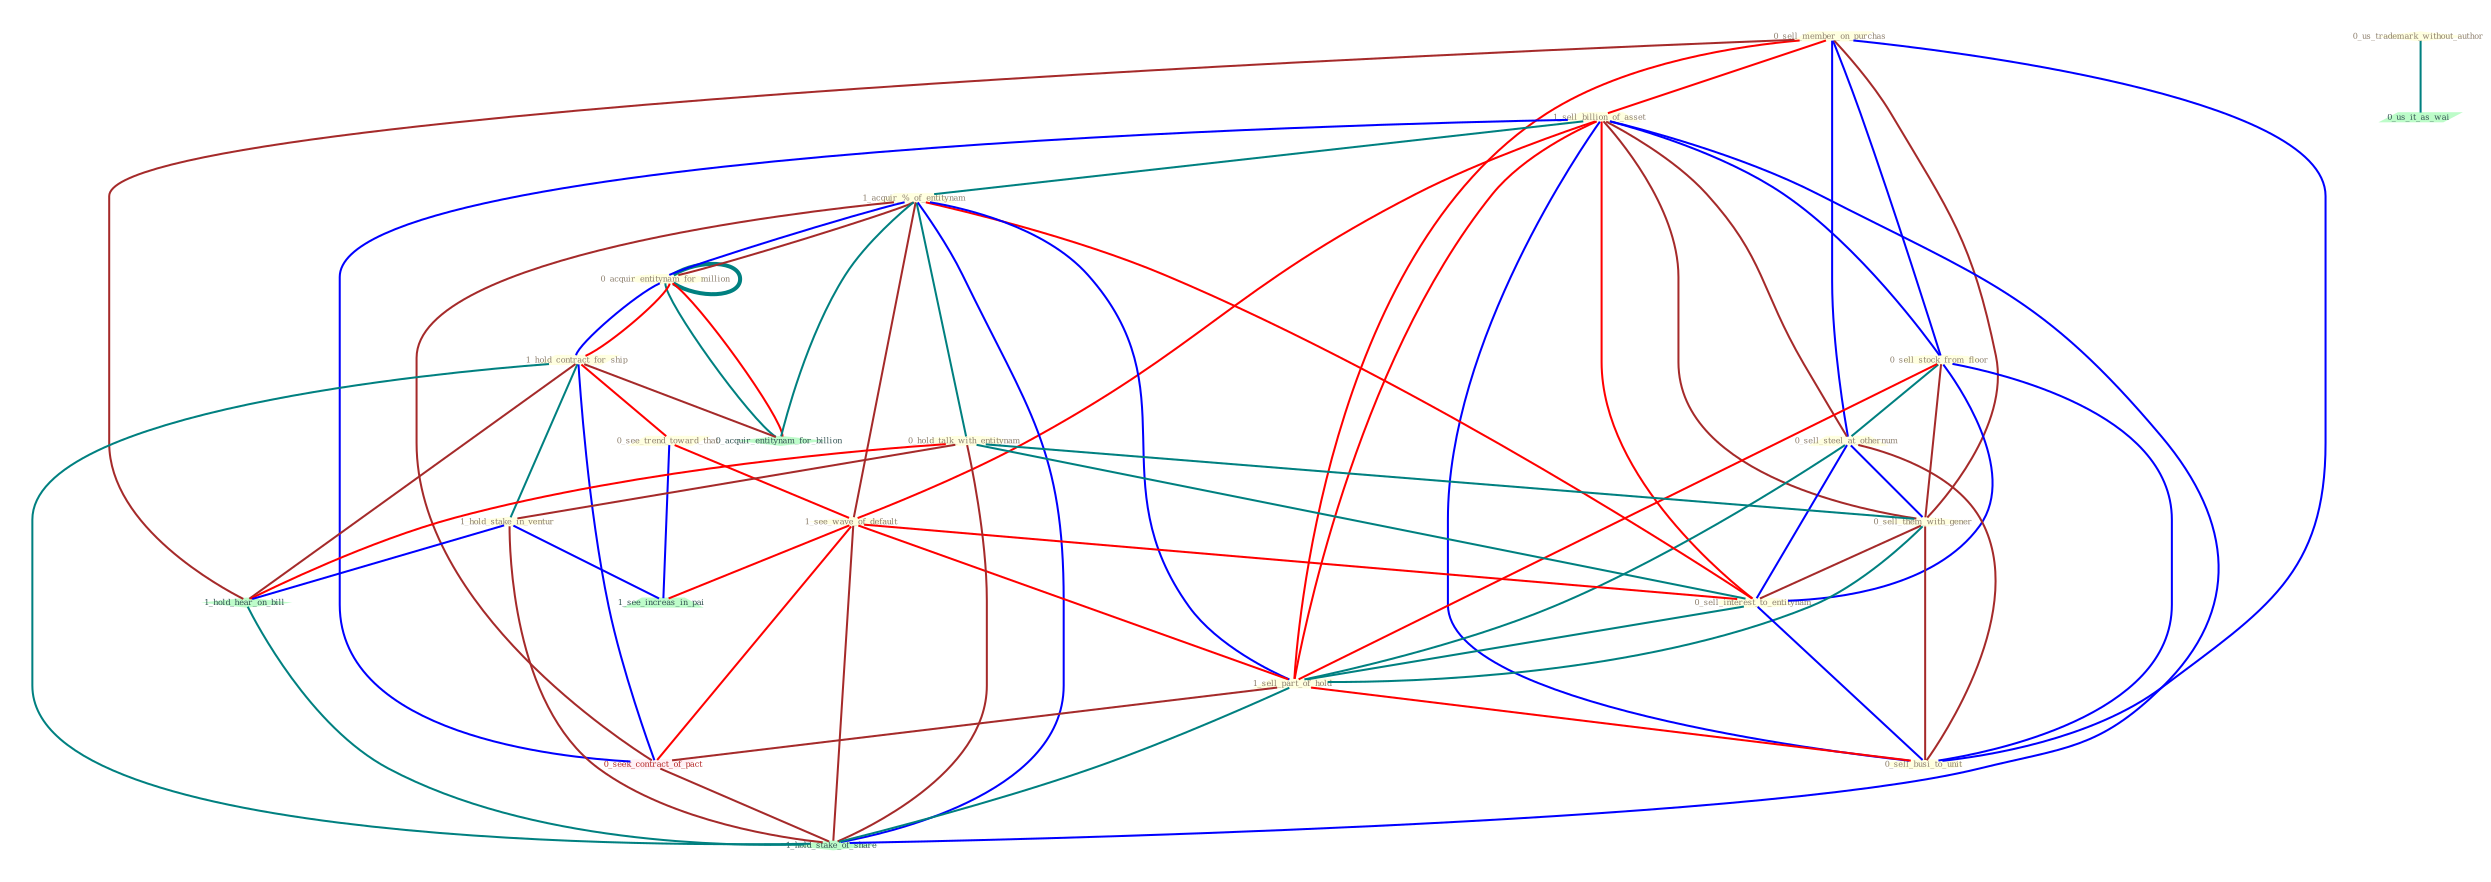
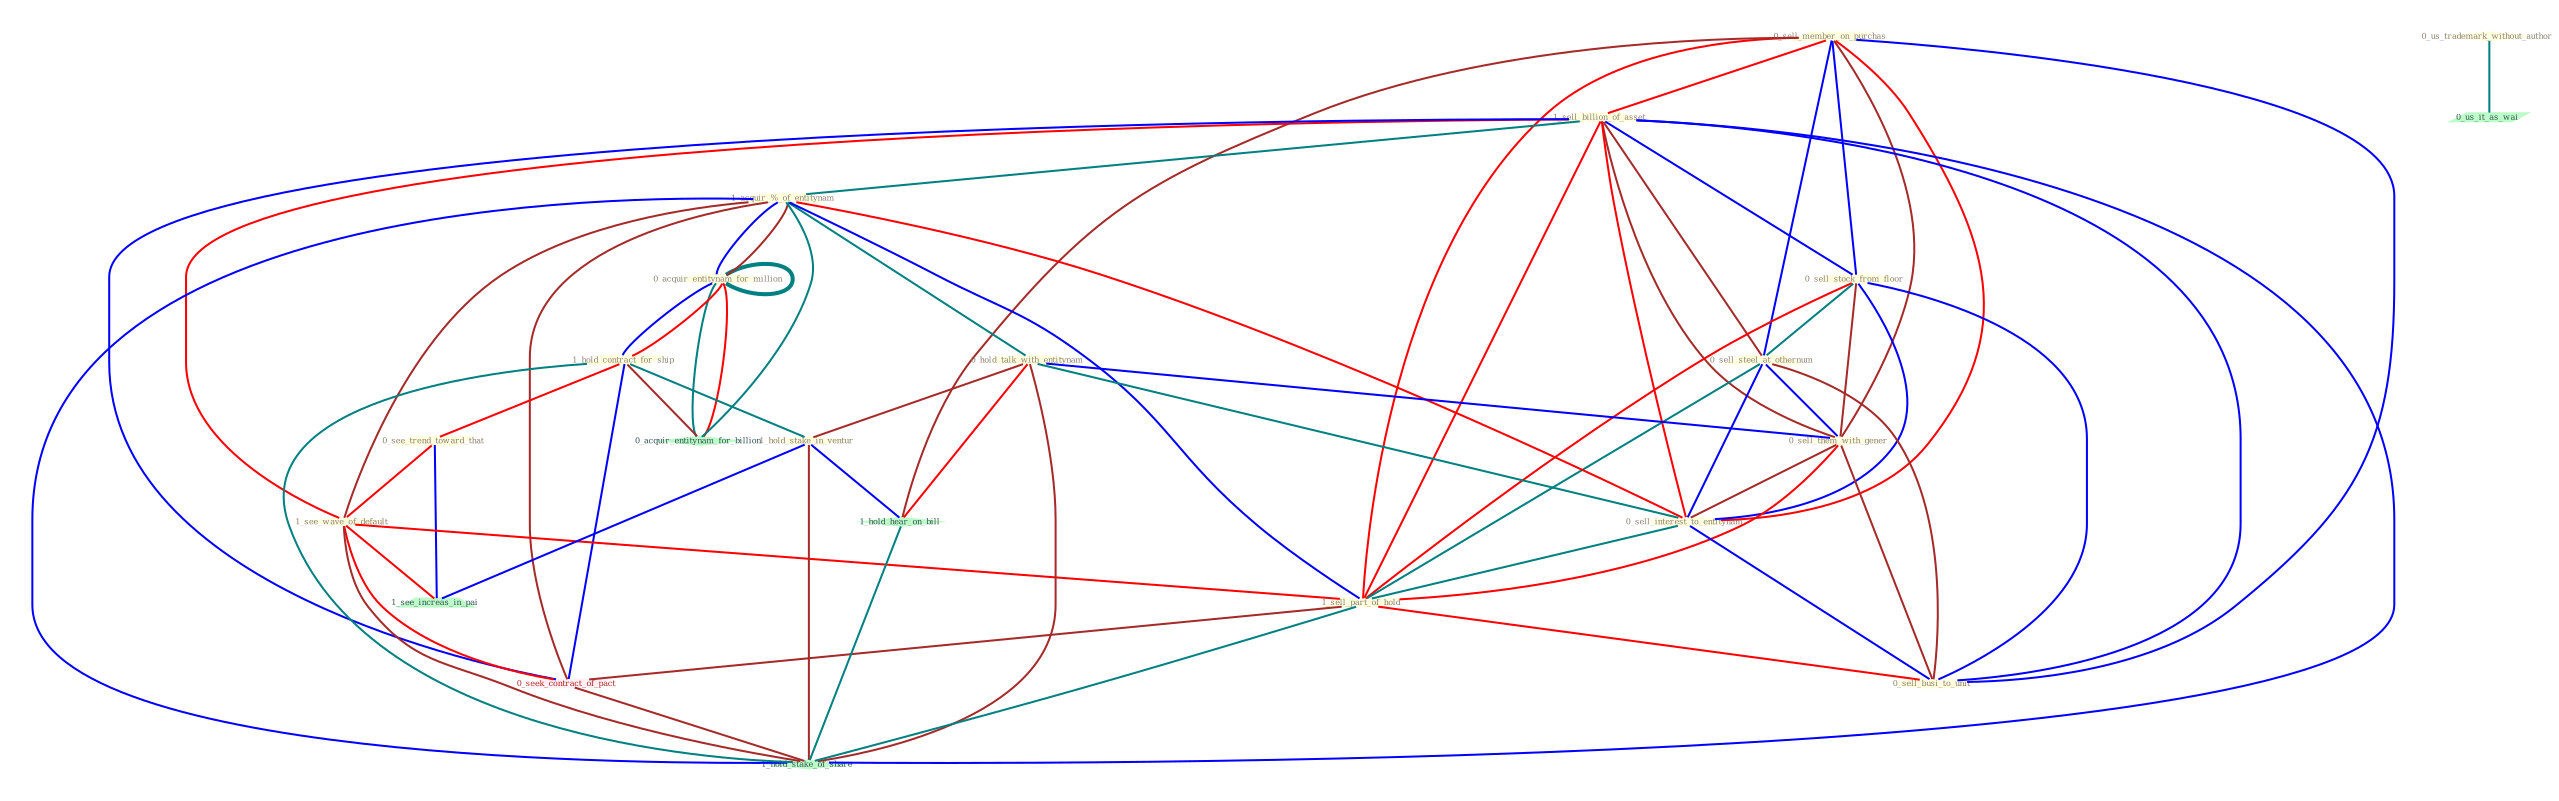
(1427, 480) -> (1477, 404)
(404, 487) -> none
(1279, 560) -> (1980, 338)
(1641, 654) -> (1636, 564)
